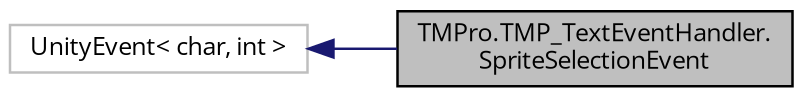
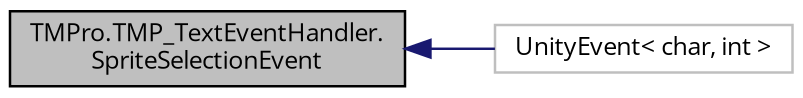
(365, 49) -> (463, 49)
